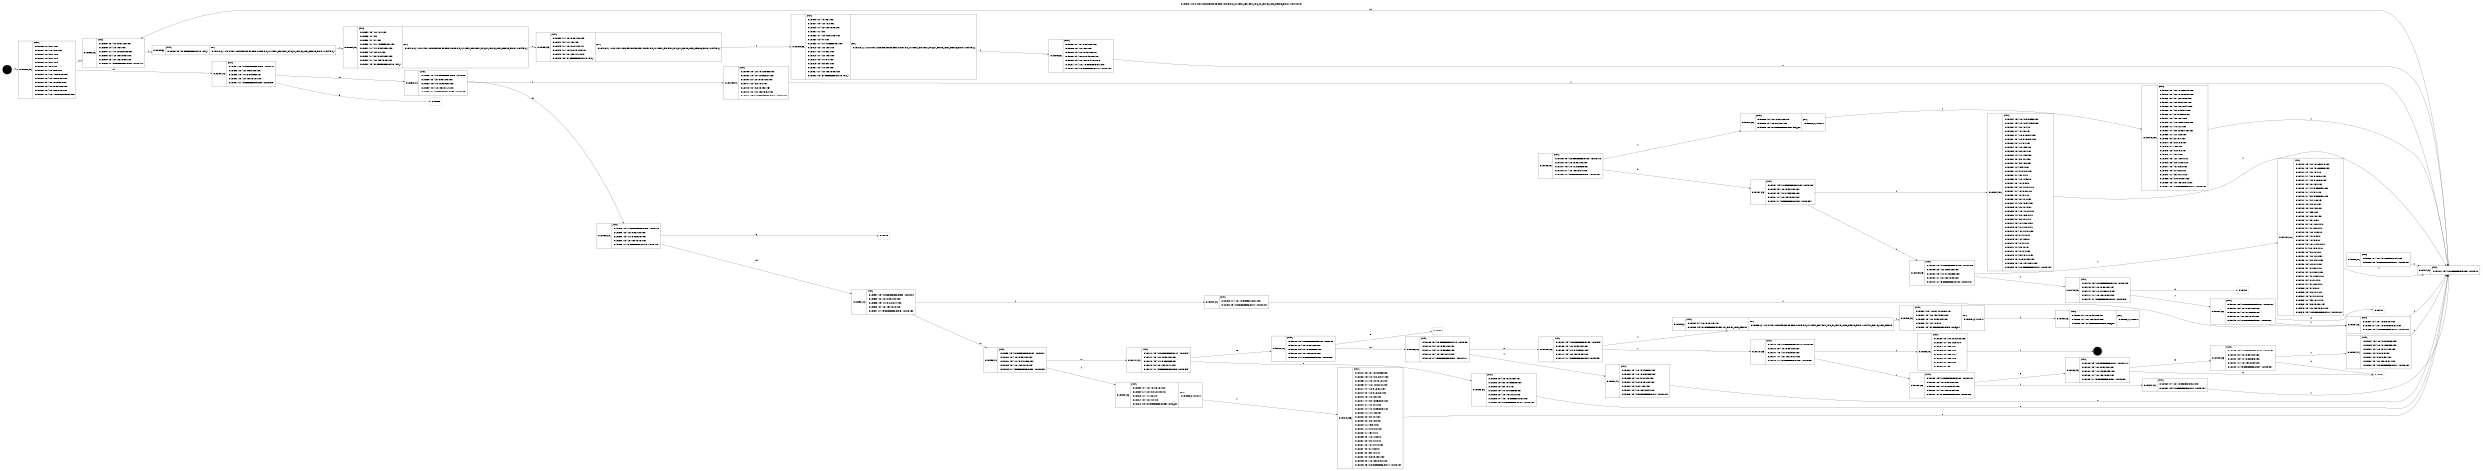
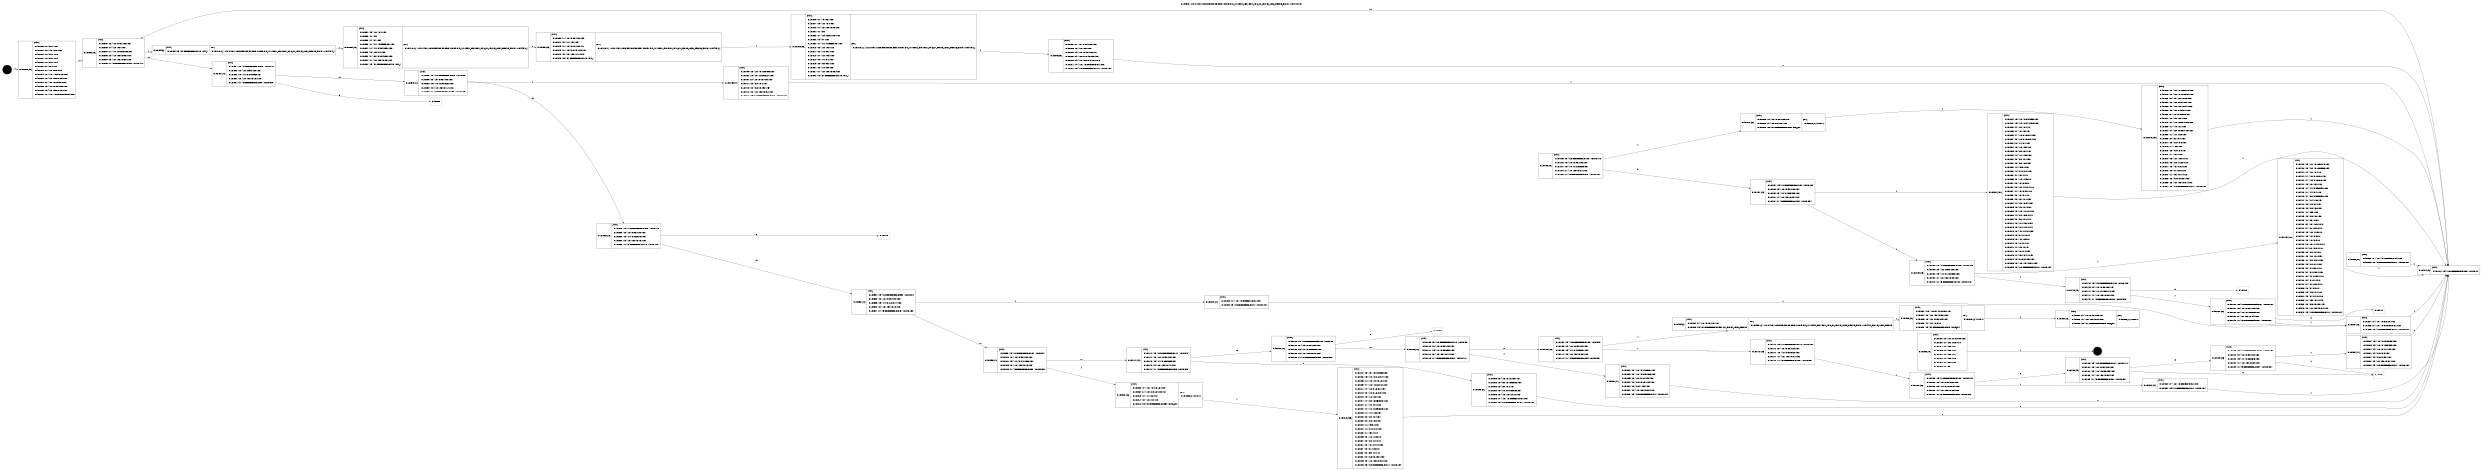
(143, 72) -> (178, 63)
(1865, 352) -> none
